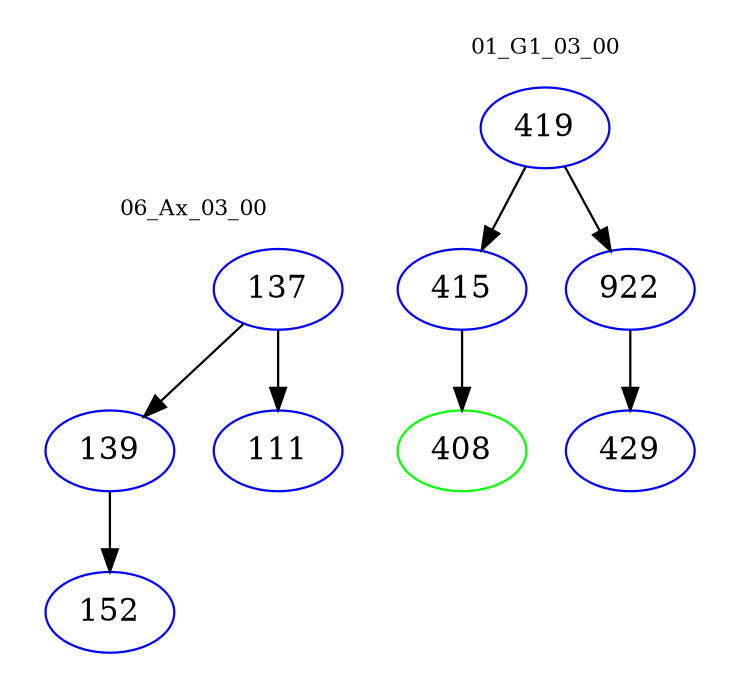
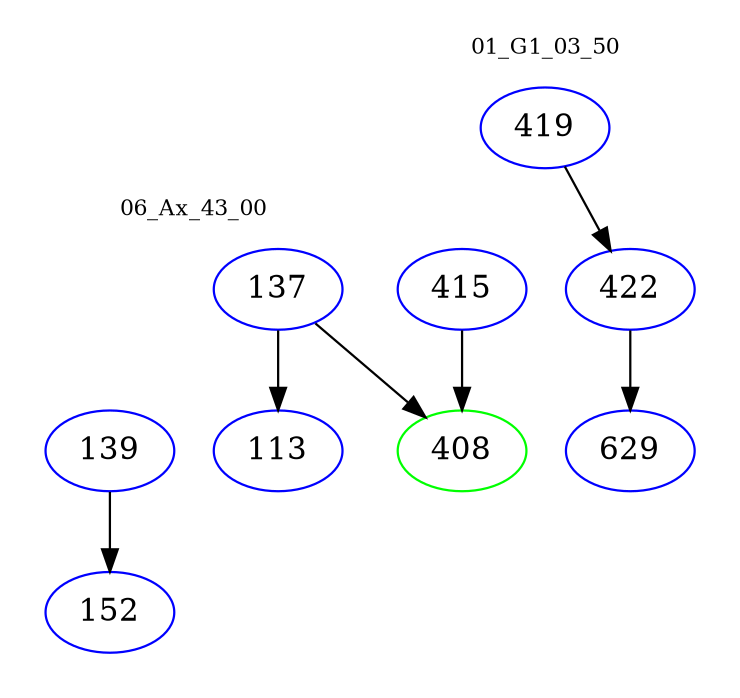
(546, 48) -> (546, 48)
(509, 198) -> none
(194, 210) -> (194, 210)
(630, 289) -> (630, 289)
(202, 363) -> (345, 349)
(278, 451) -> (278, 451)
(630, 451) -> (630, 451)
